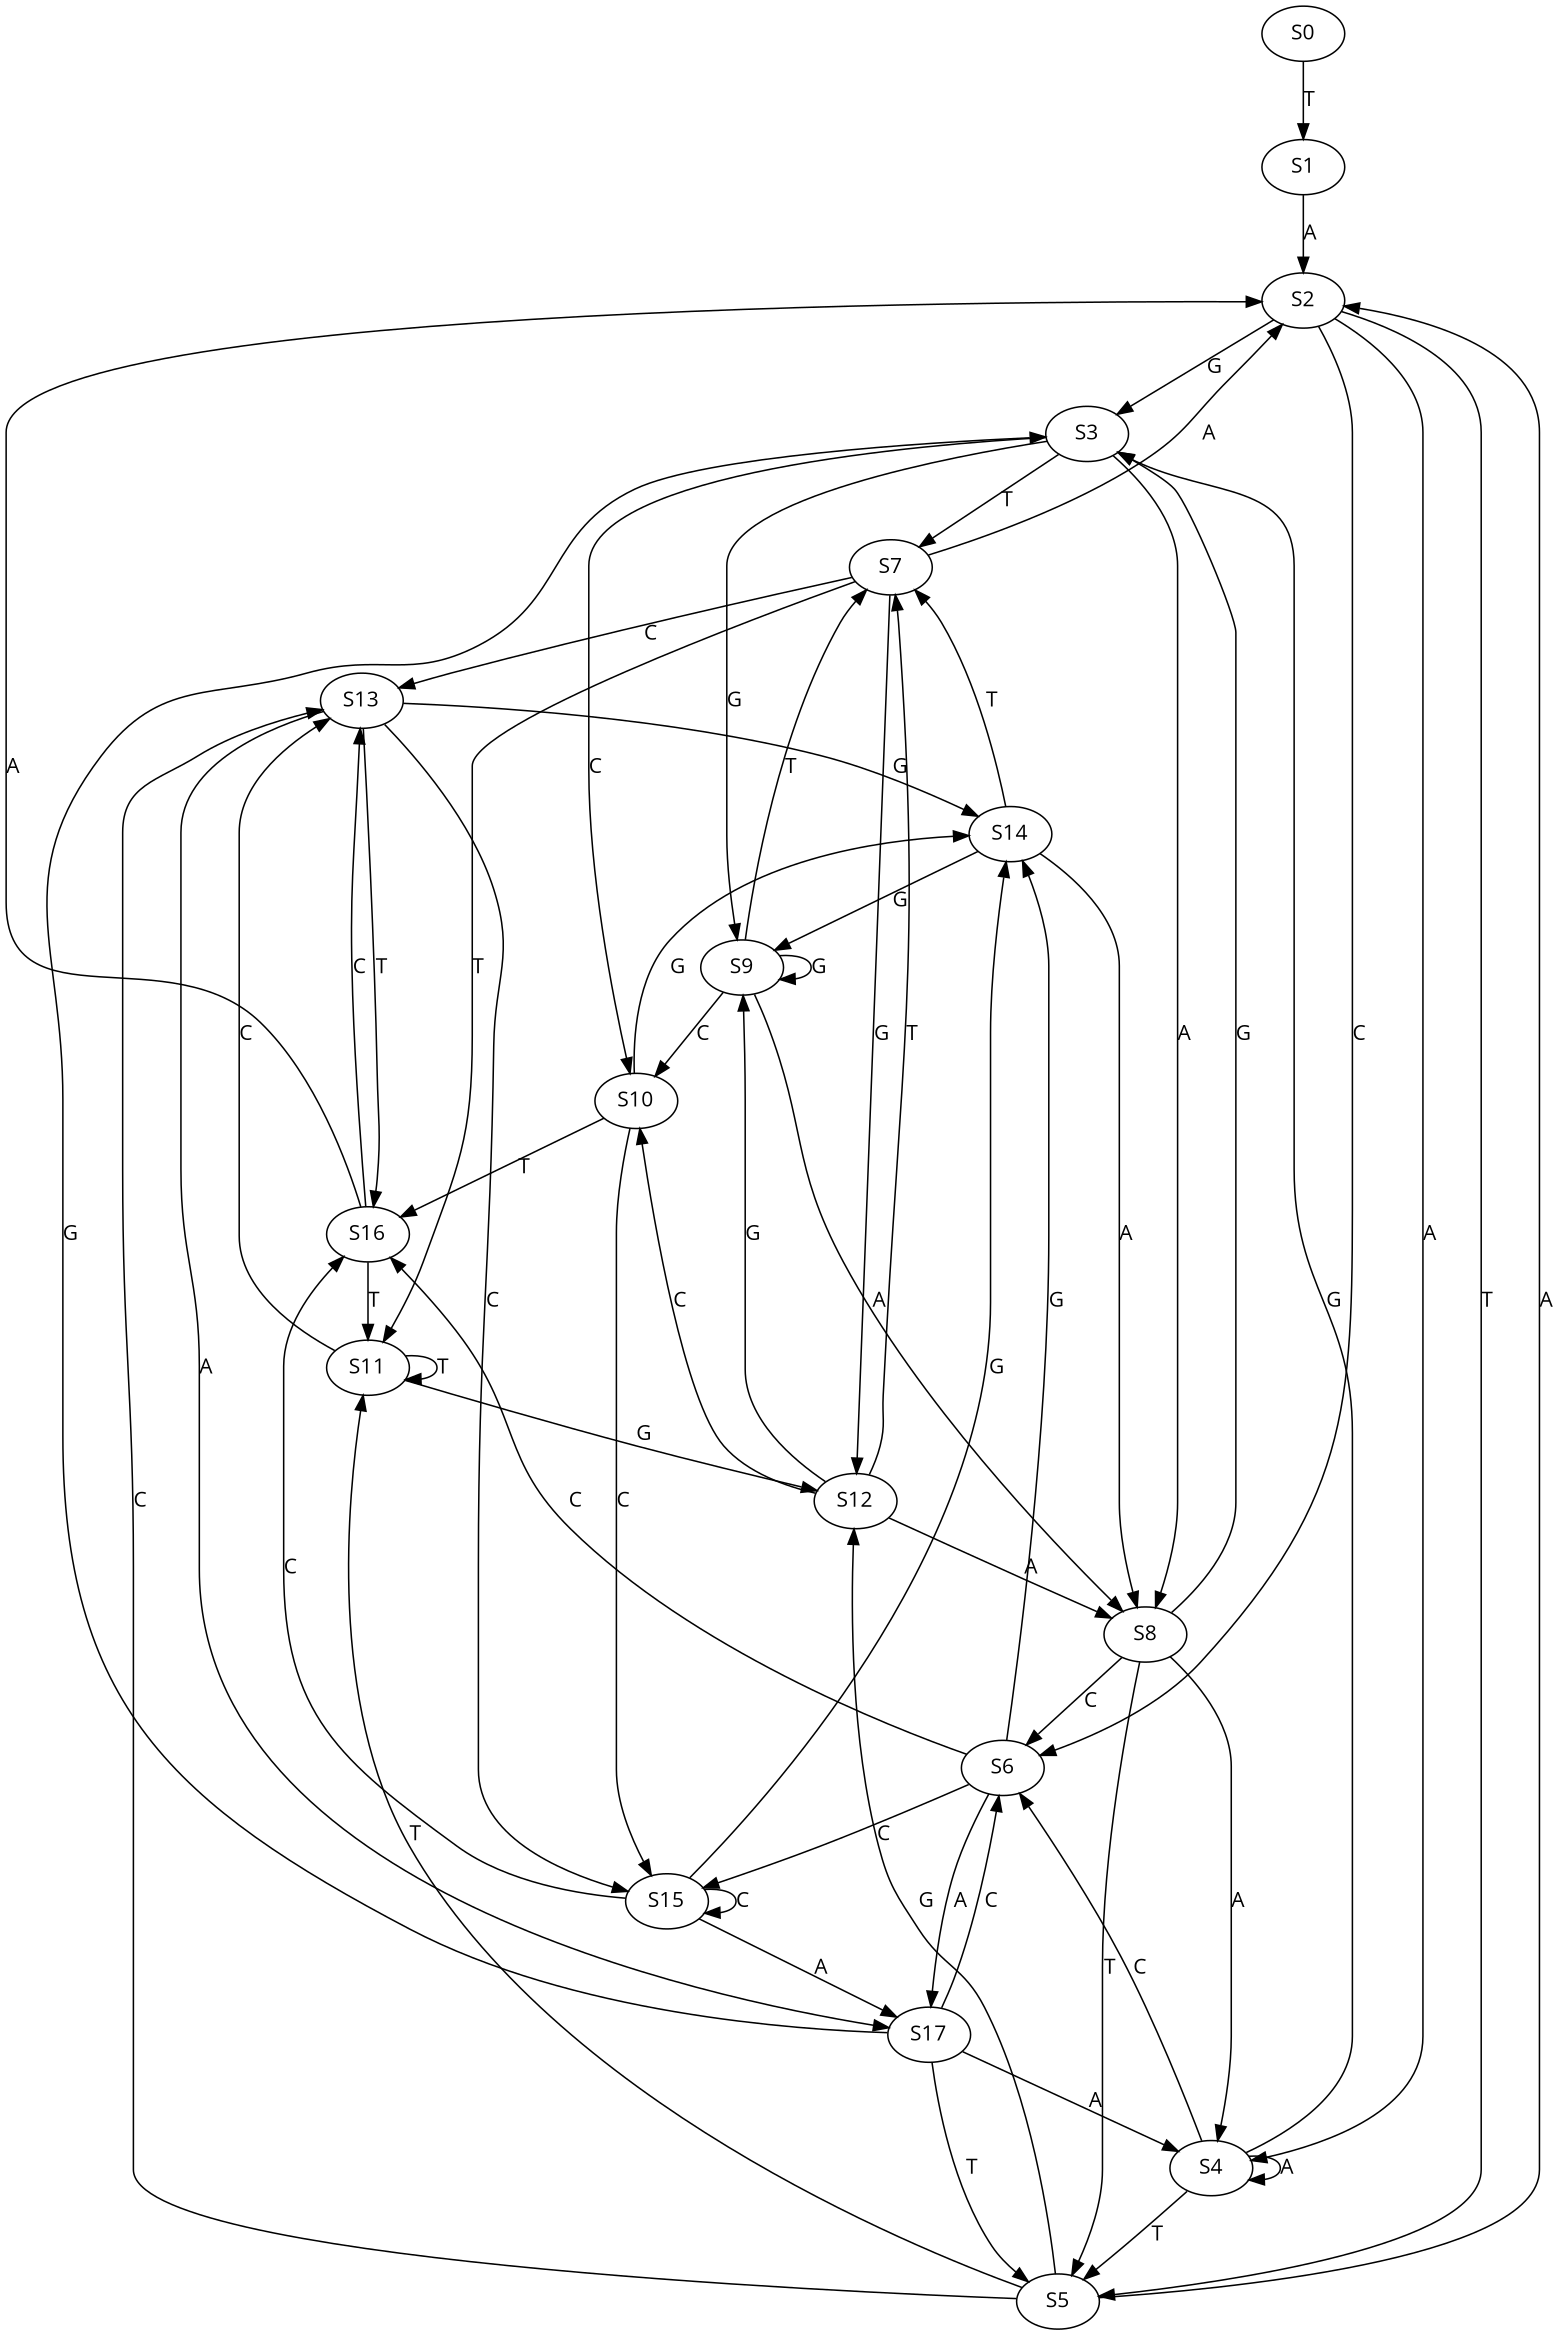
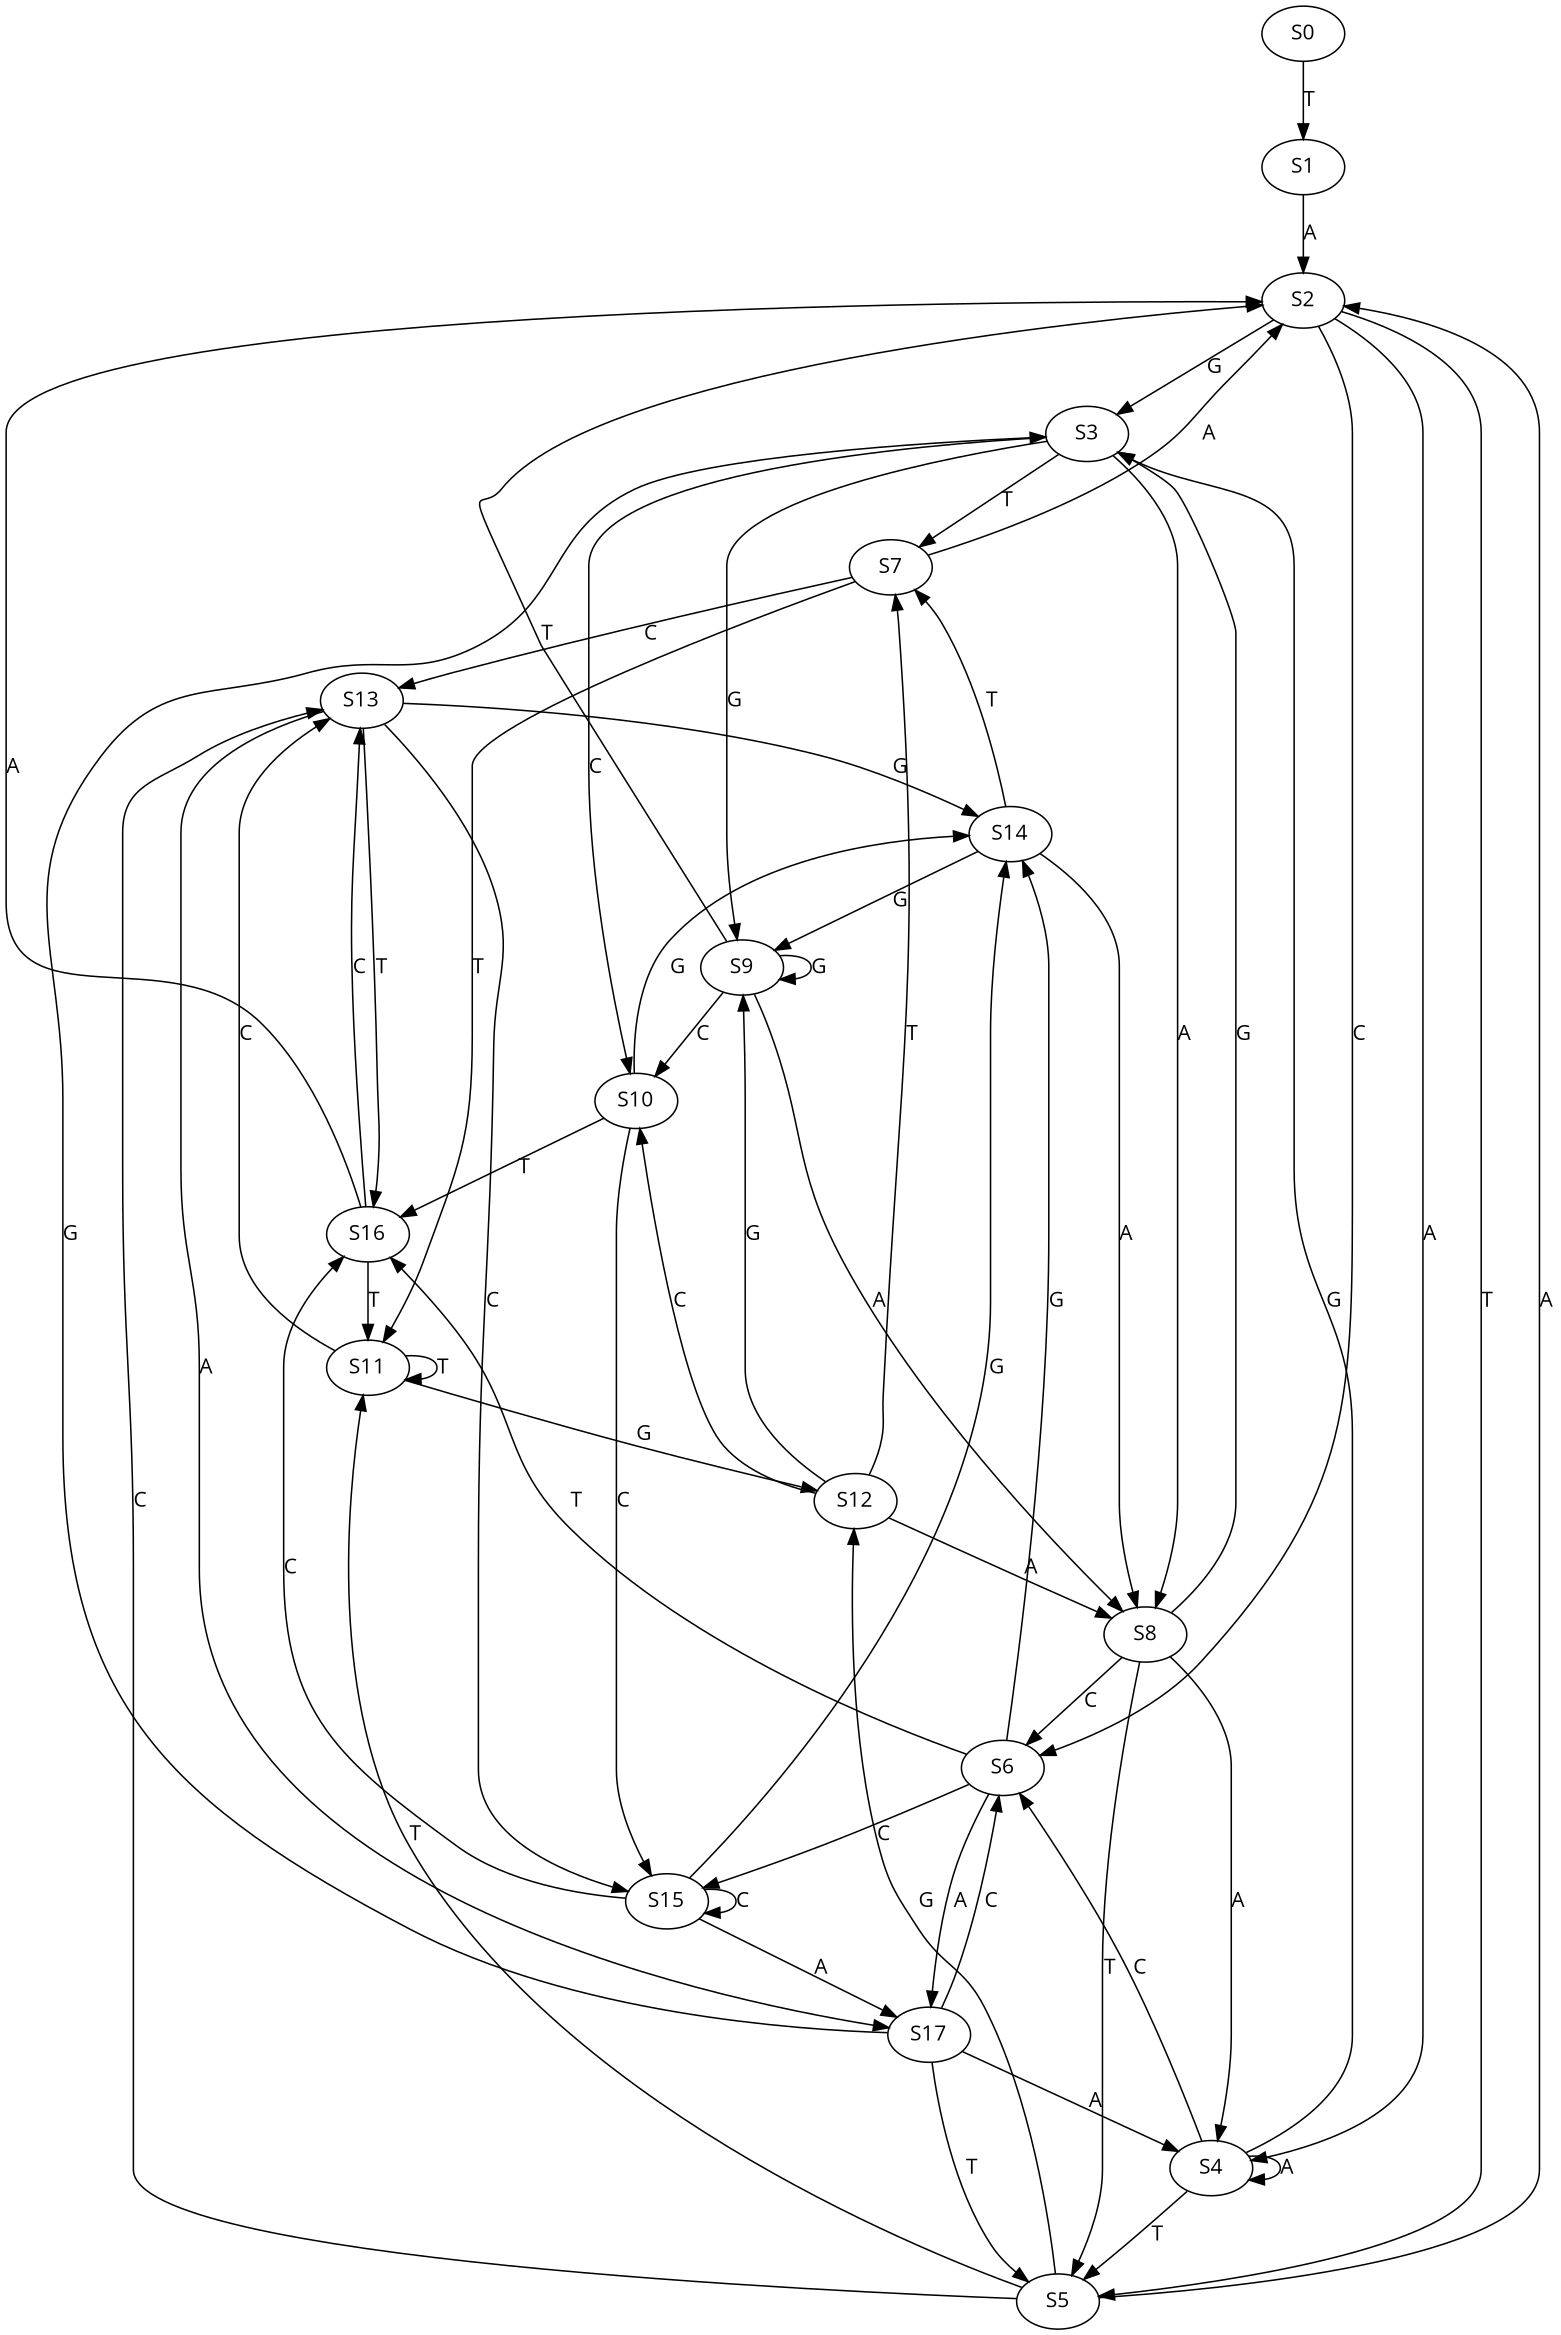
(783, 764) -> (606, 425)
(874, 1027) -> none
(577, 1501) -> (577, 1501)
